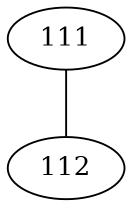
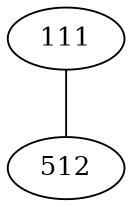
(66, 168) -> (66, 168)
